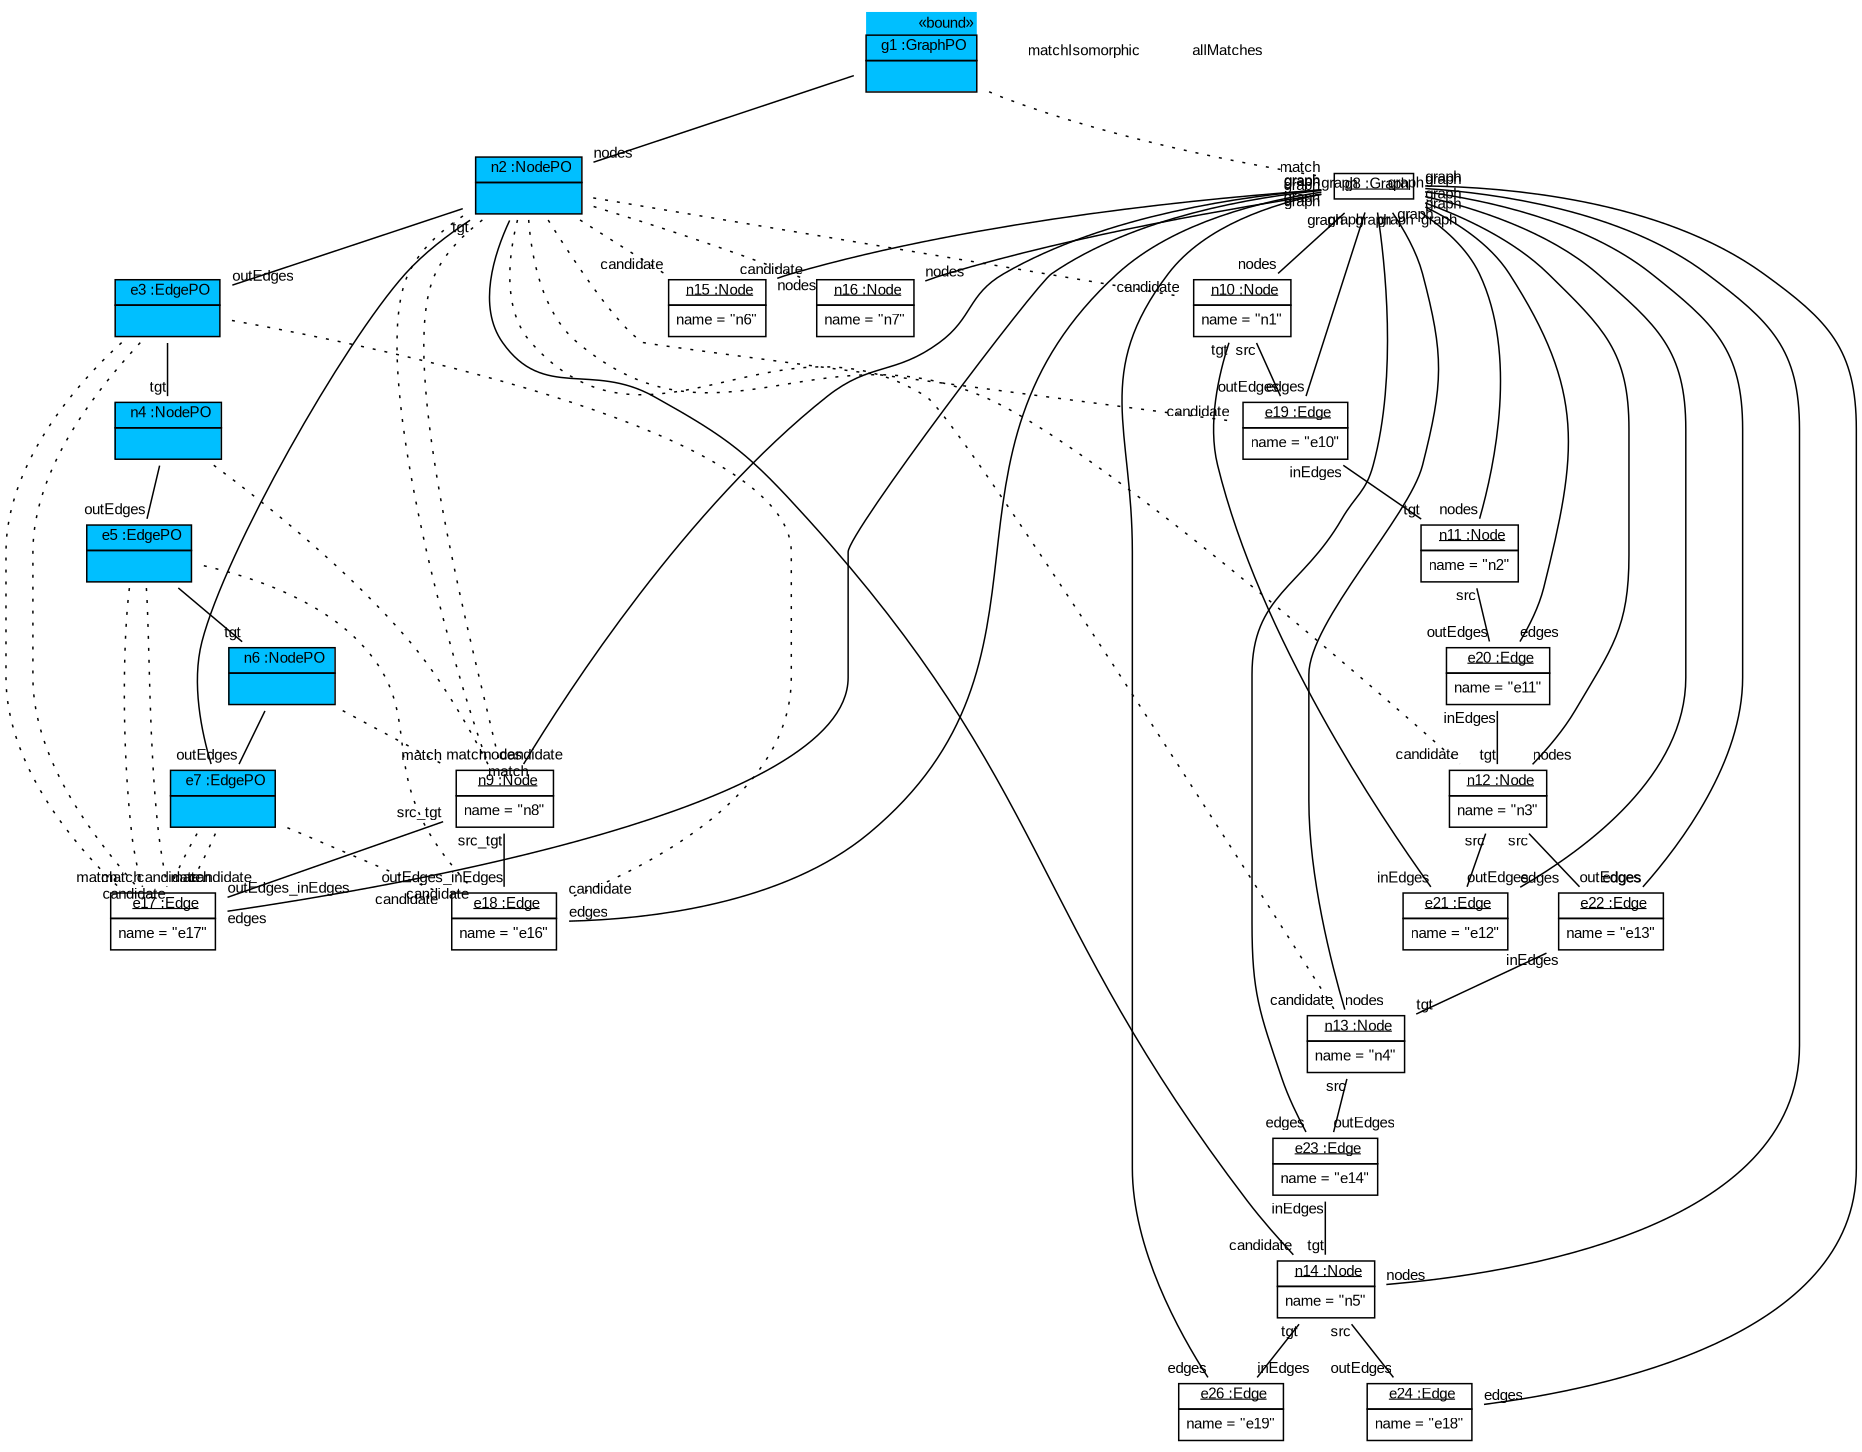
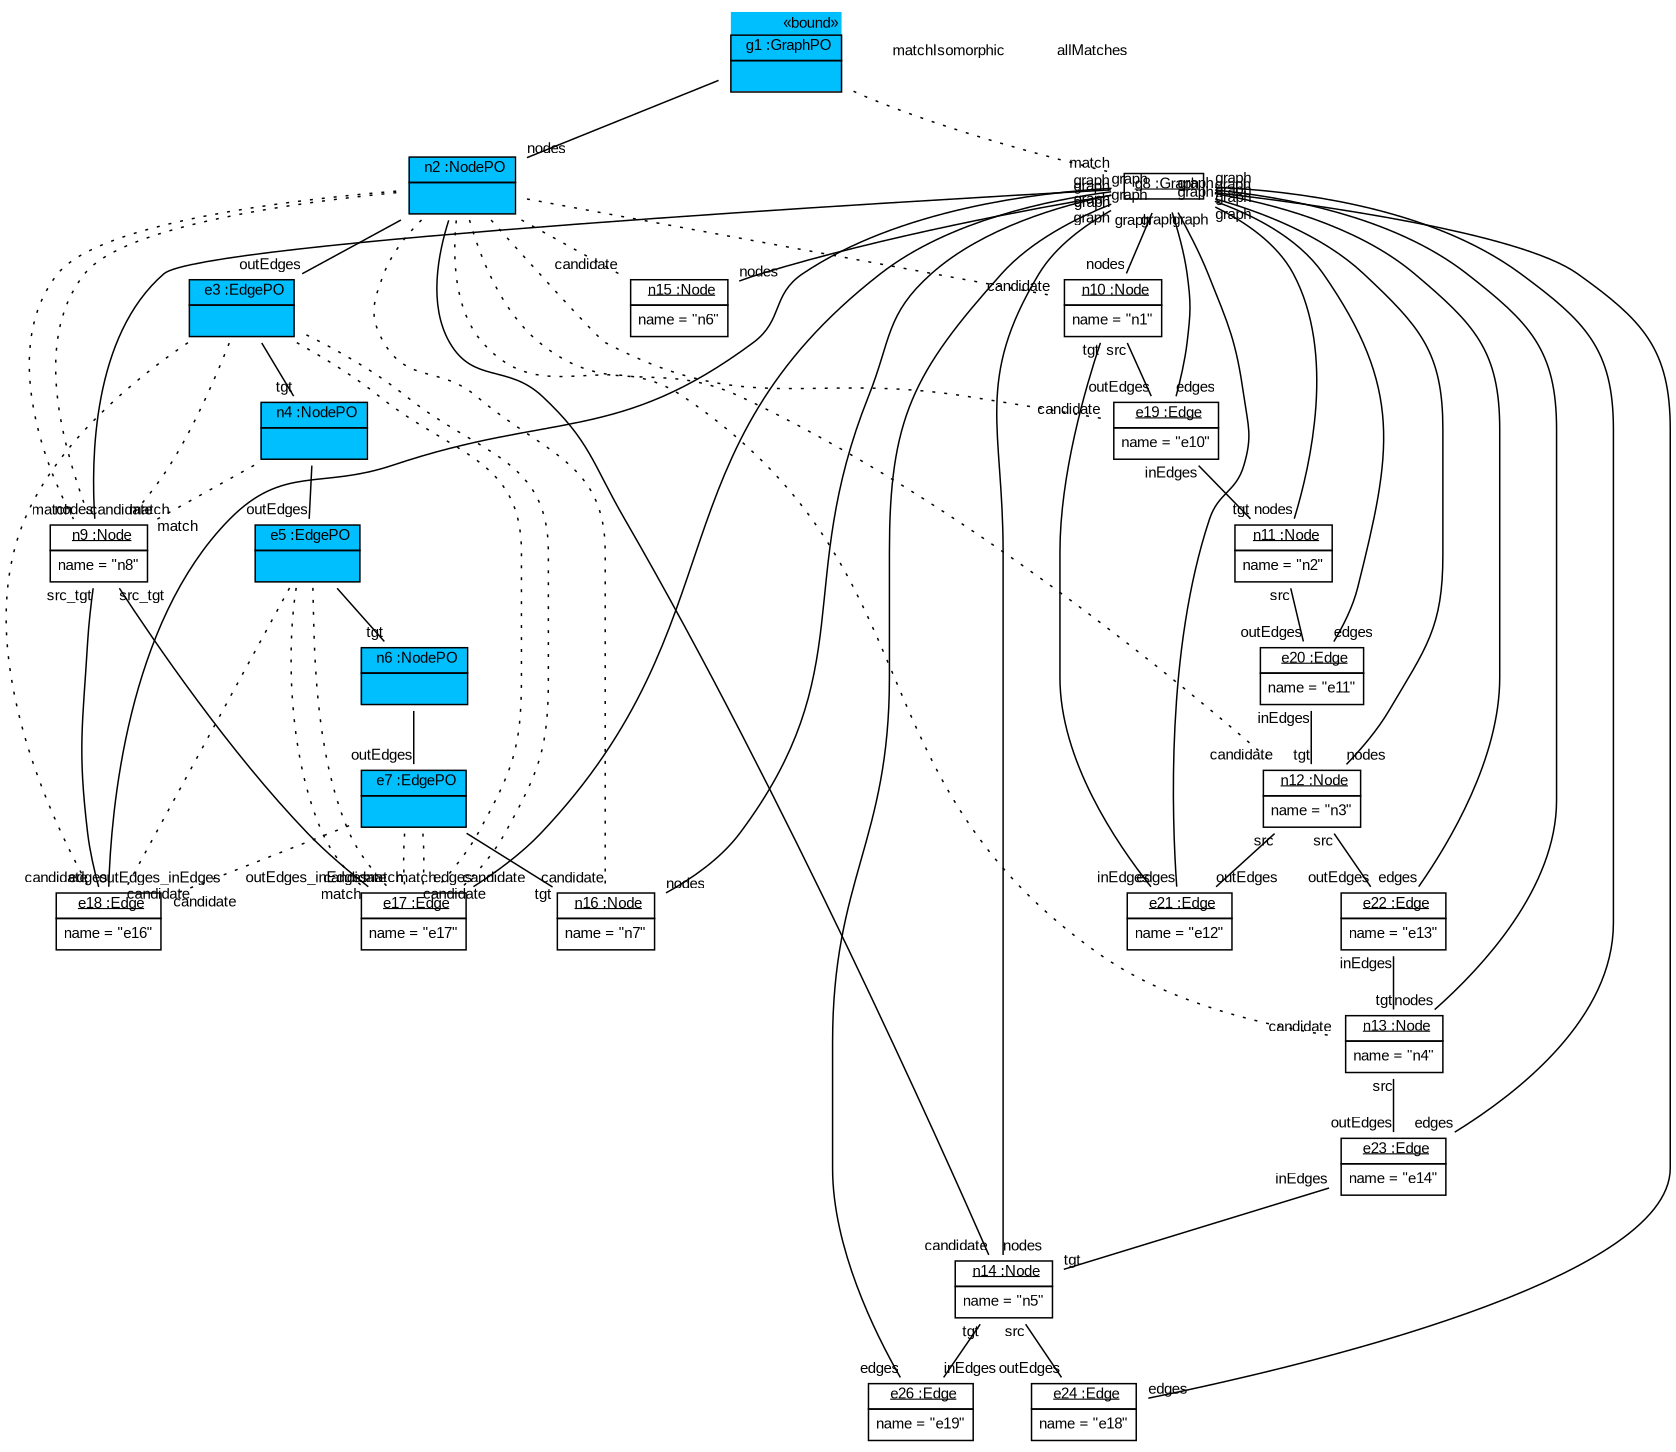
(280, 467) -> (520, 867)
(390, 736) -> (187, 436)
